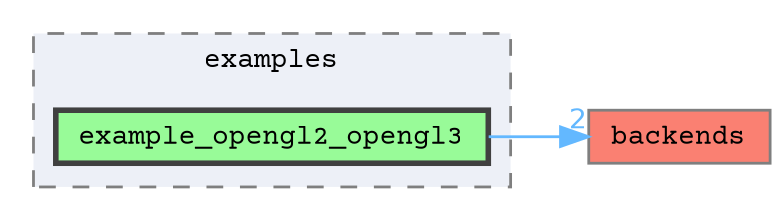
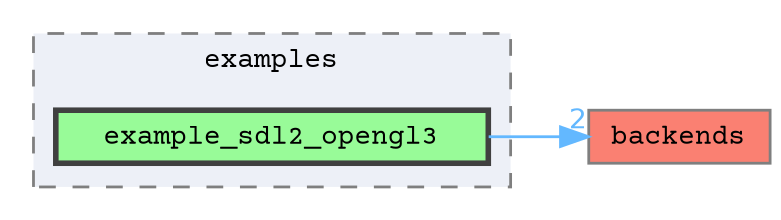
(272, 137) -> (272, 137)
